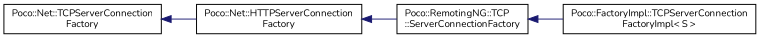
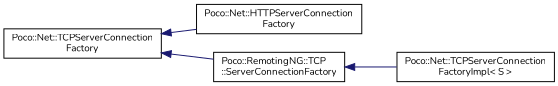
(384, 19) -> (192, 57)
(660, 19) -> (476, 67)
